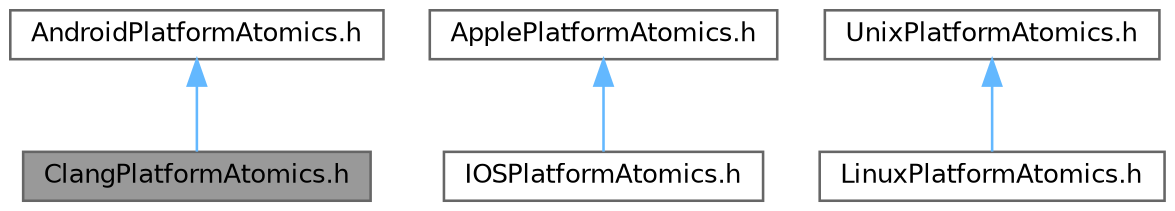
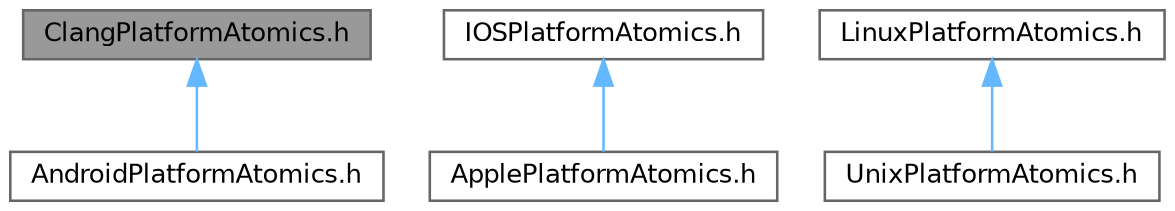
(197, 119) -> (197, 119)
(604, 119) -> (604, 119)
(992, 119) -> (992, 119)
